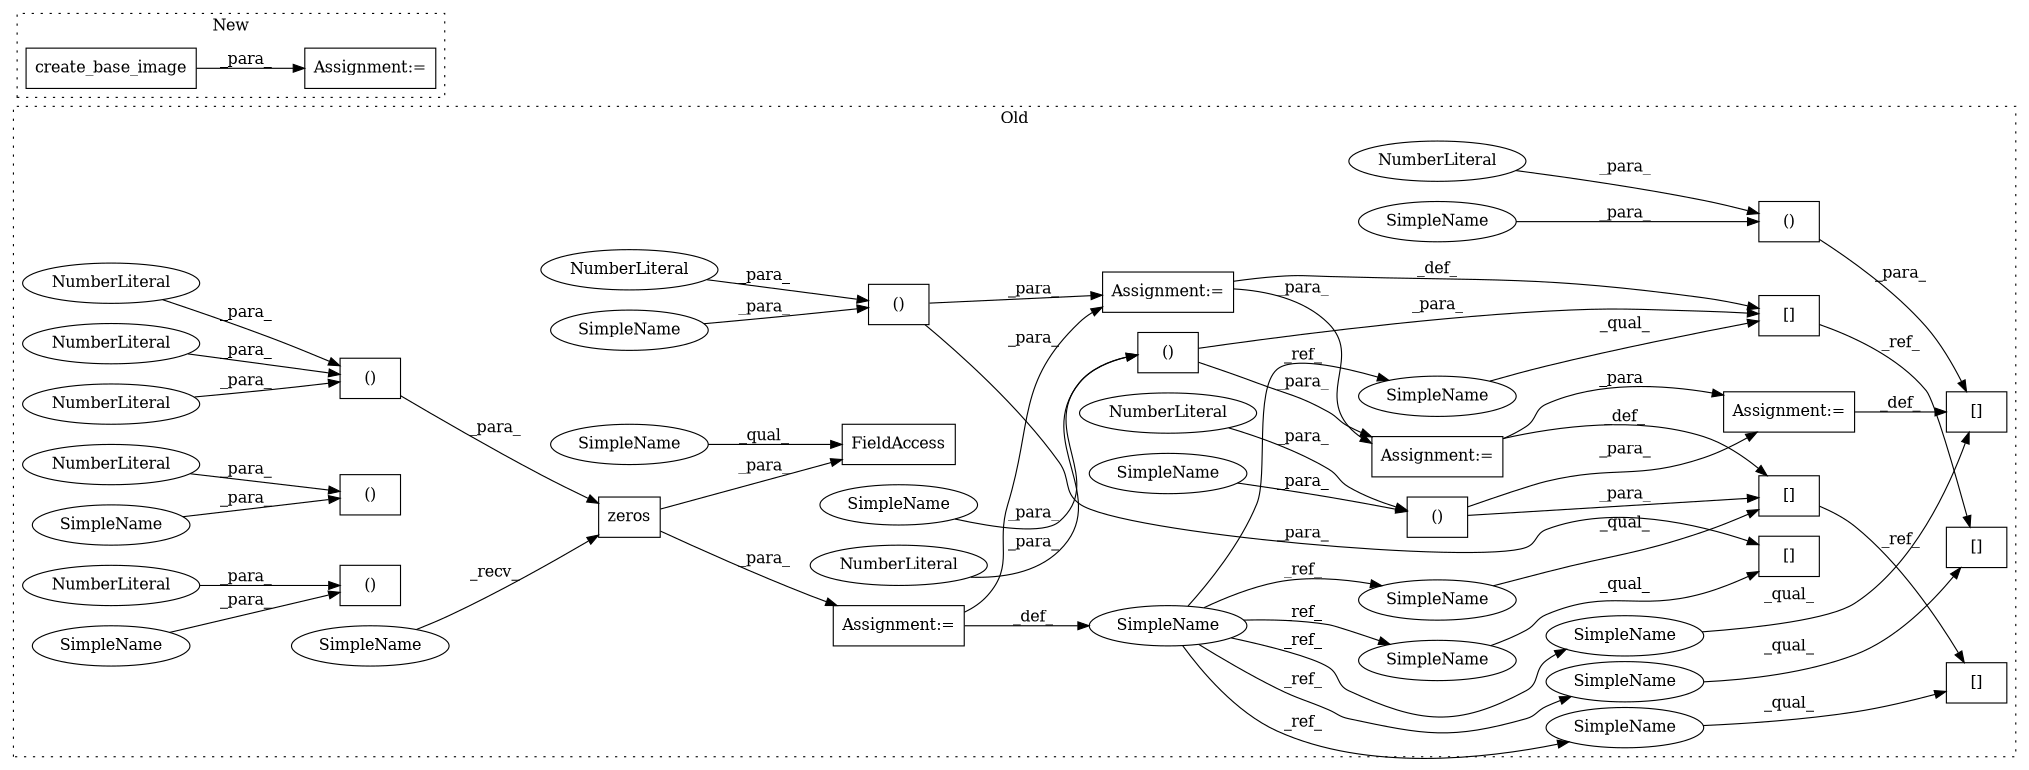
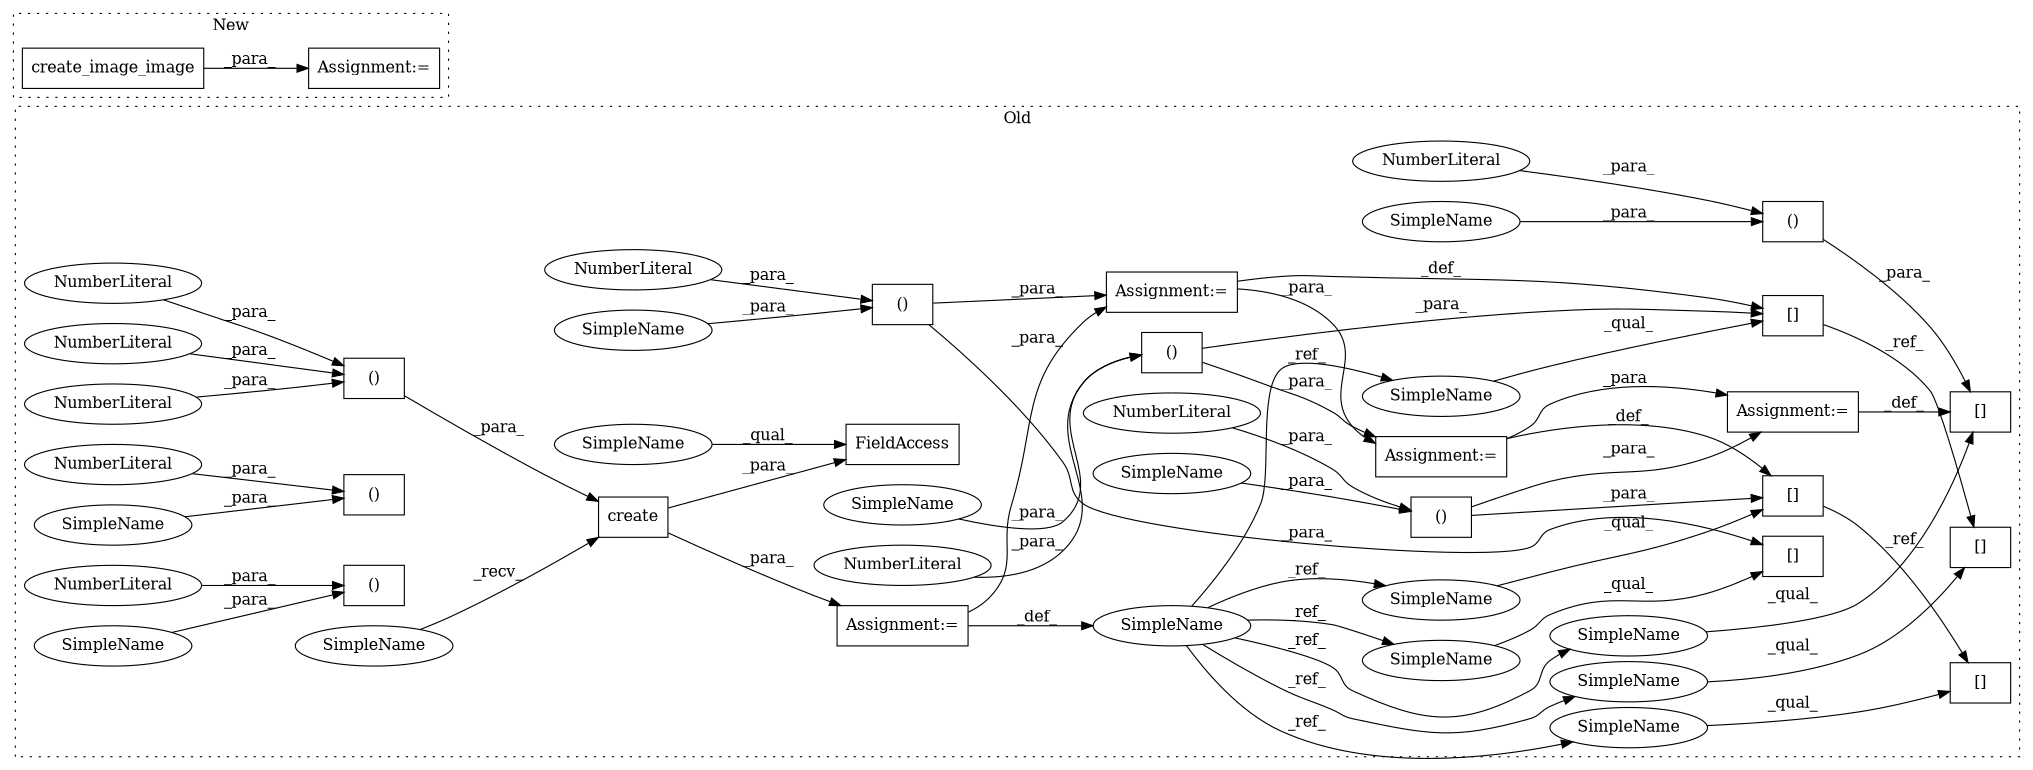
(111, 68) -> (113, 68)
(629, 517) -> (633, 517)
